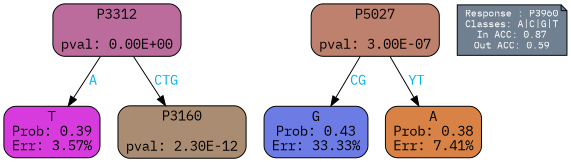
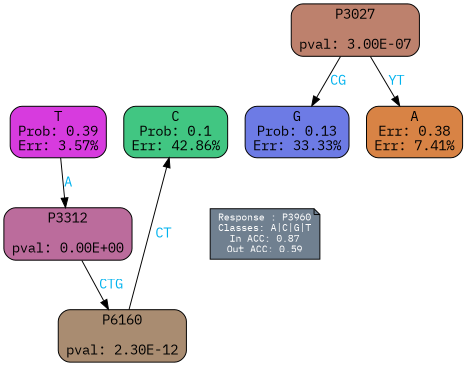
(375, 30) -> (355, 30)
(87, 77) -> (63, 178)
none -> (176, 132)
(182, 132) -> (122, 336)
(316, 132) -> (297, 132)
(433, 132) -> (415, 132)
